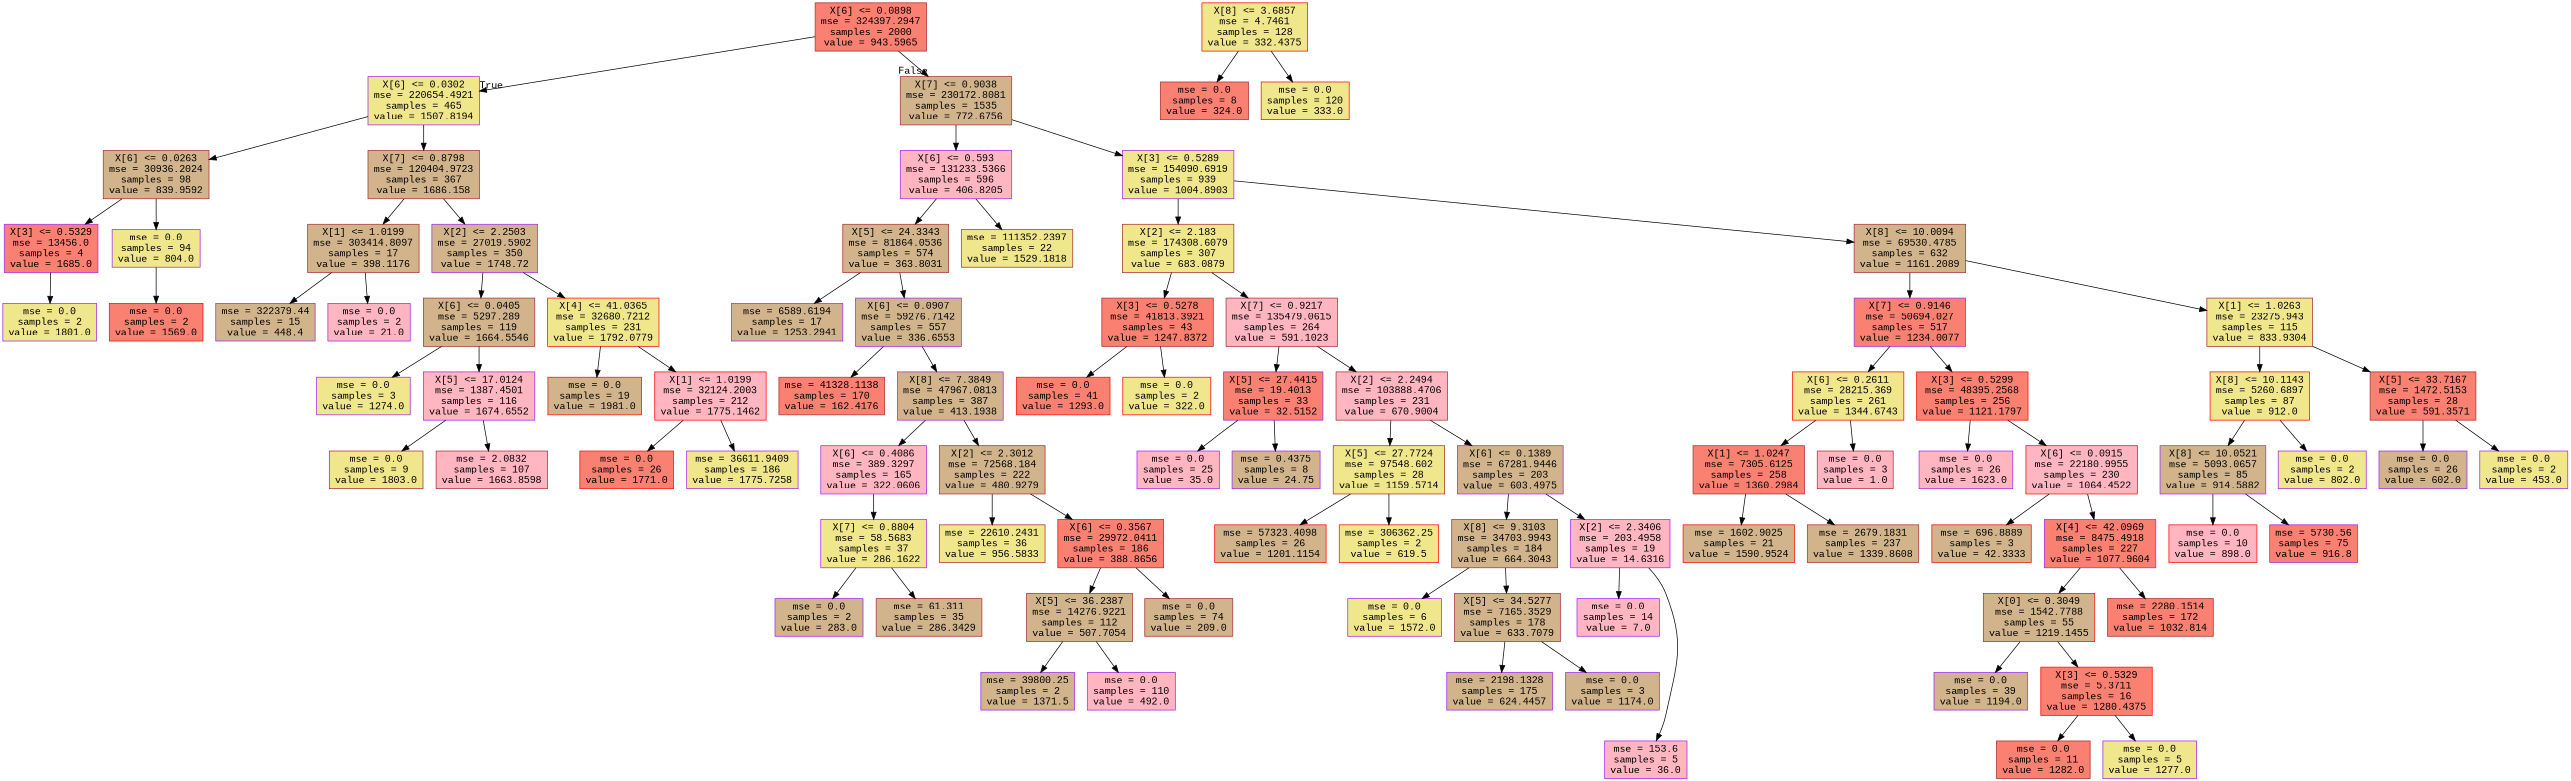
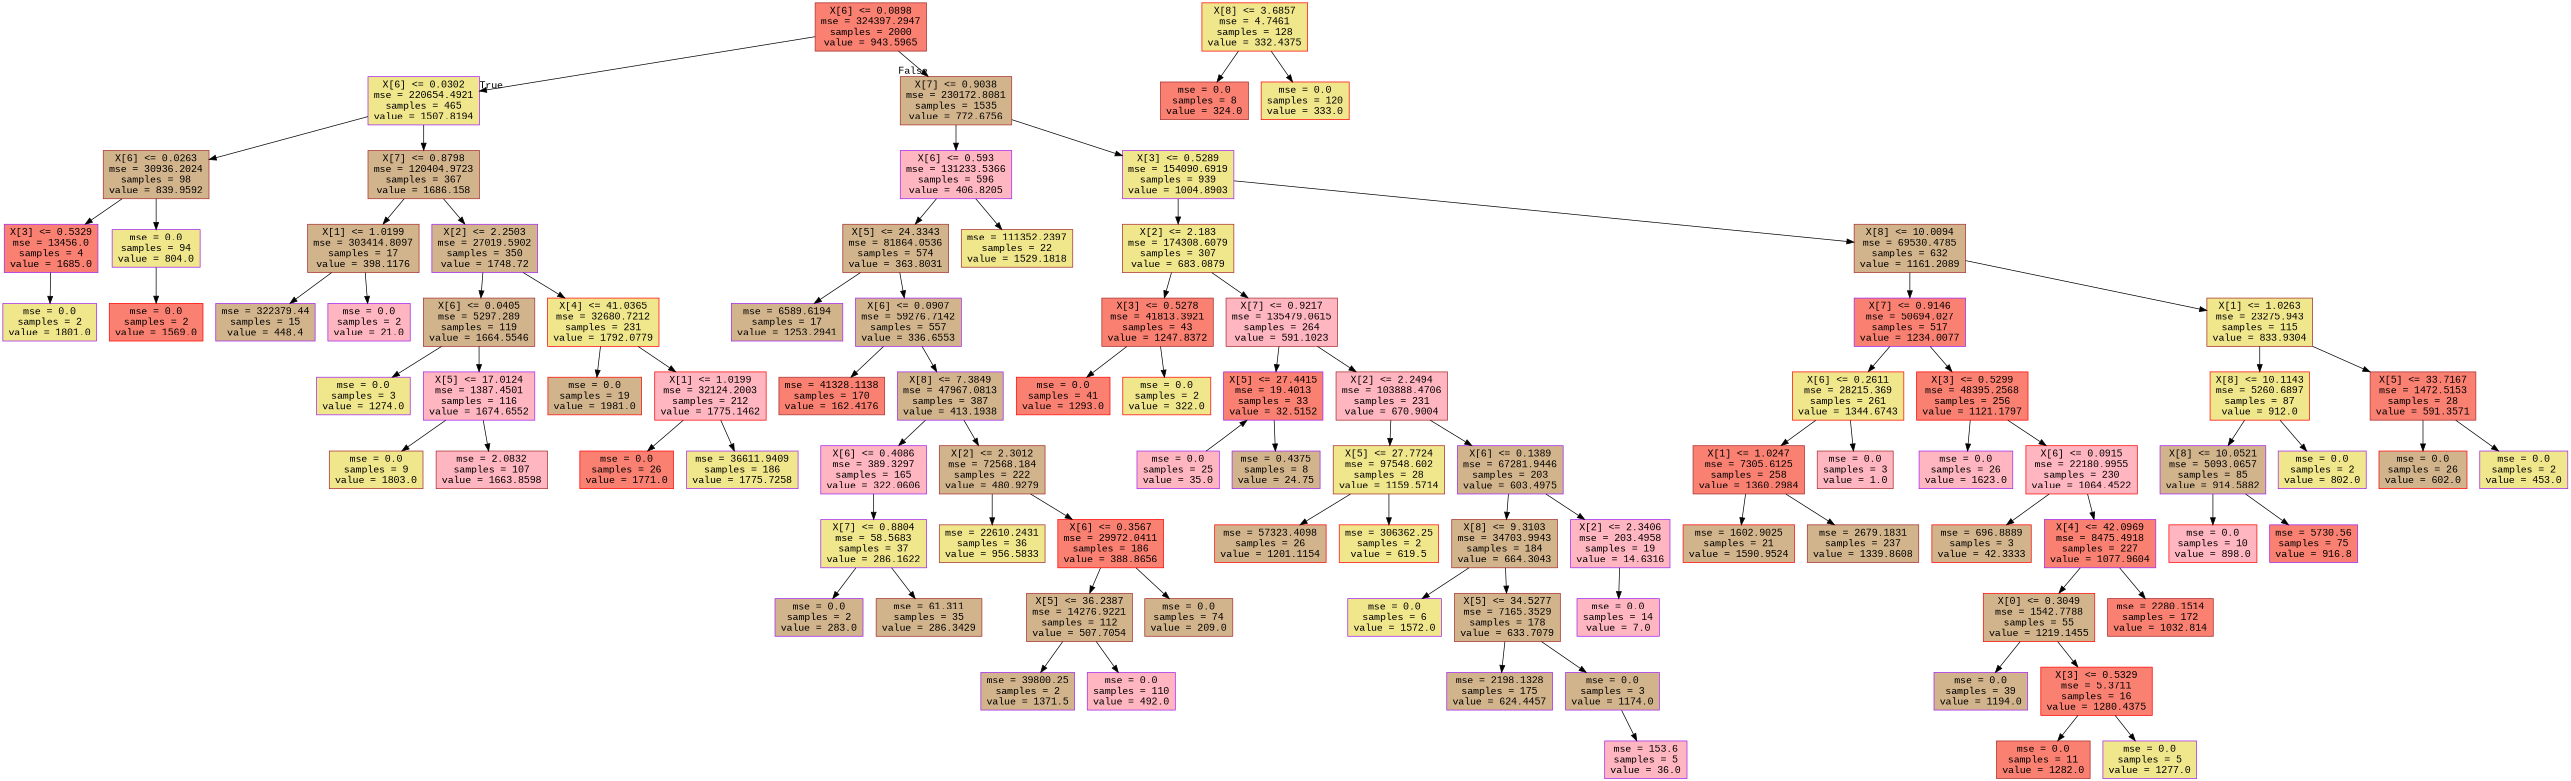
(1221, 433) -> (1224, 438)
(2423, 470) -> (2423, 470)
(1677, 649) -> (1628, 722)
